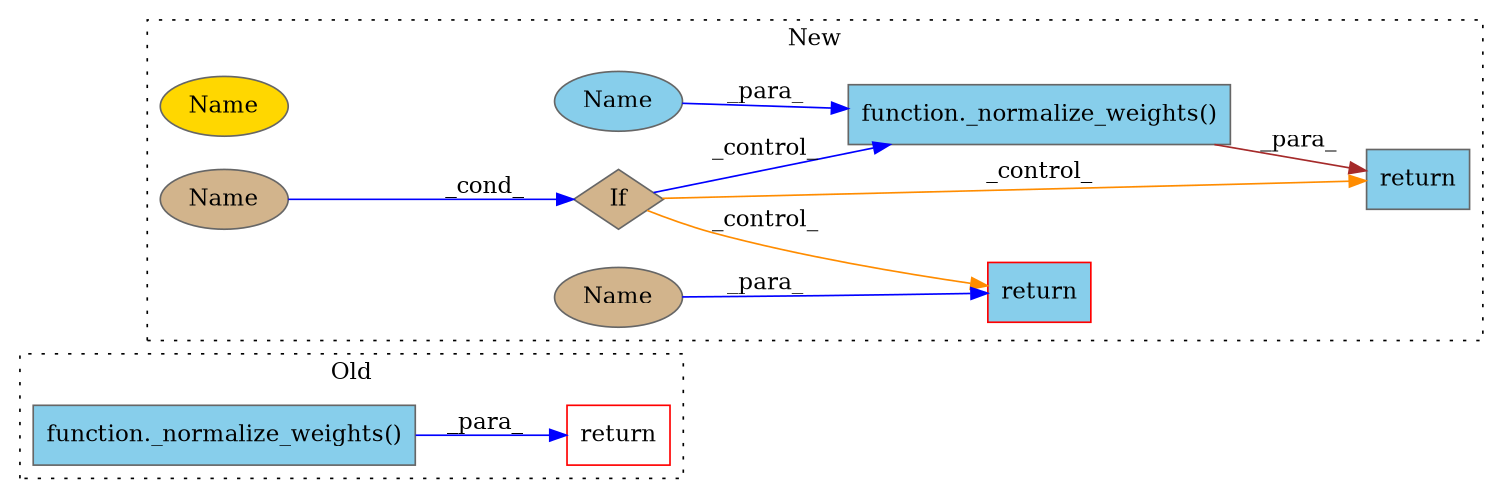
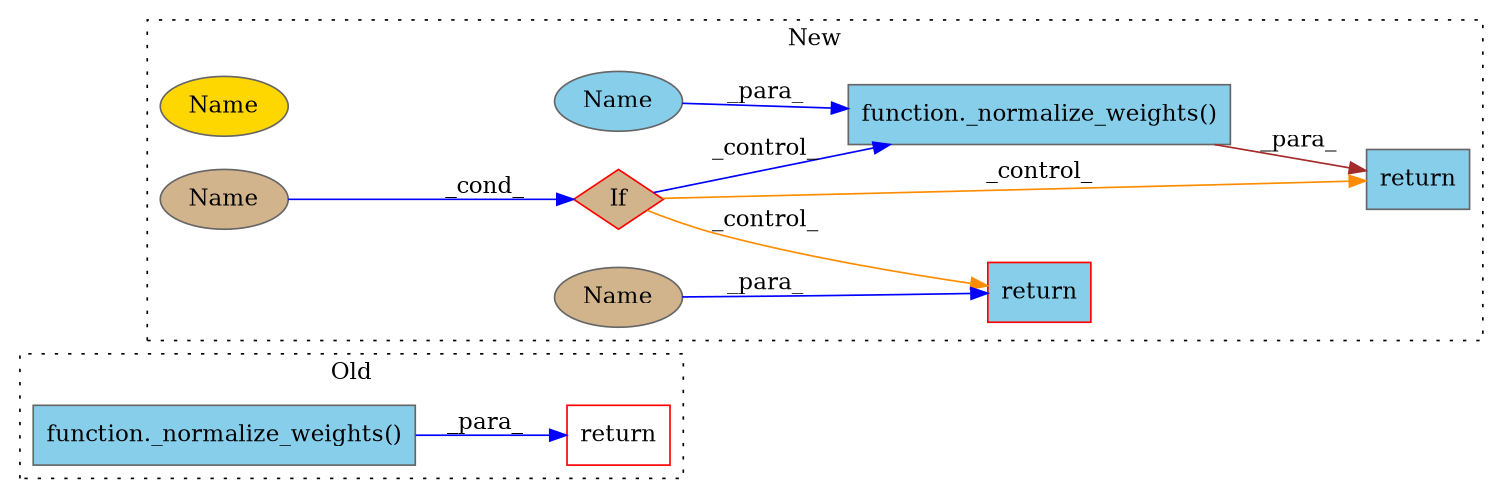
(619, 199) -> (619, 199)
